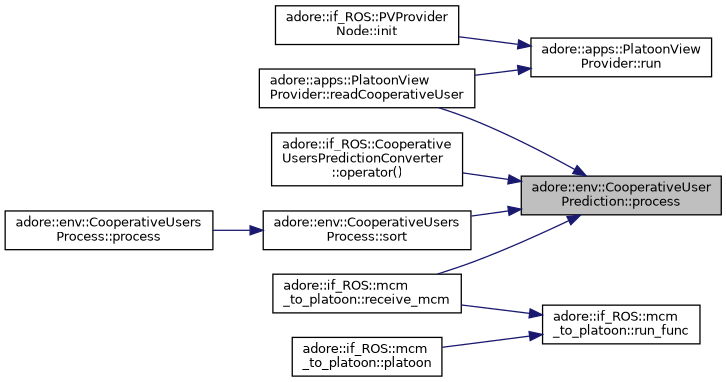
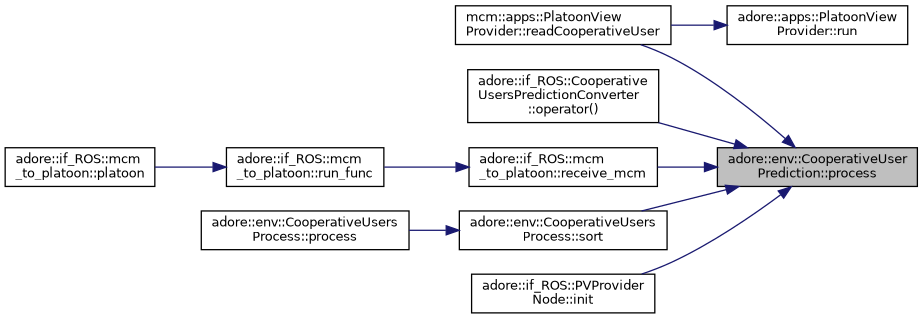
(488, 41) -> (714, 240)
(367, 88) -> (563, 25)
(496, 309) -> (420, 167)
